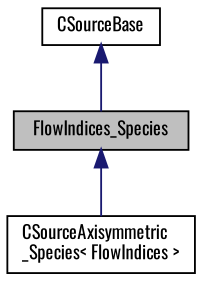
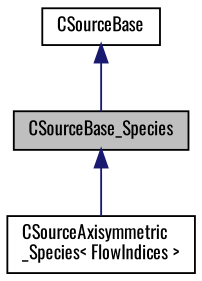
(101, 131) -> (101, 131)
